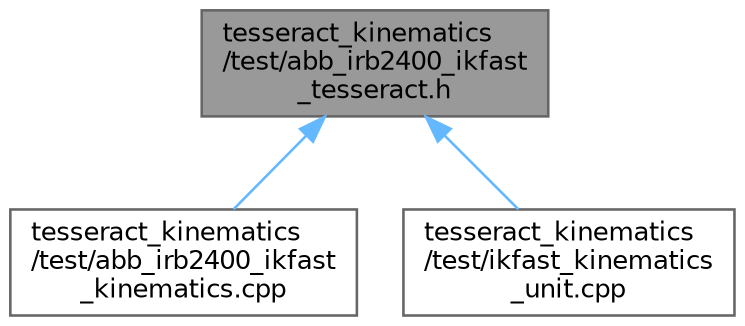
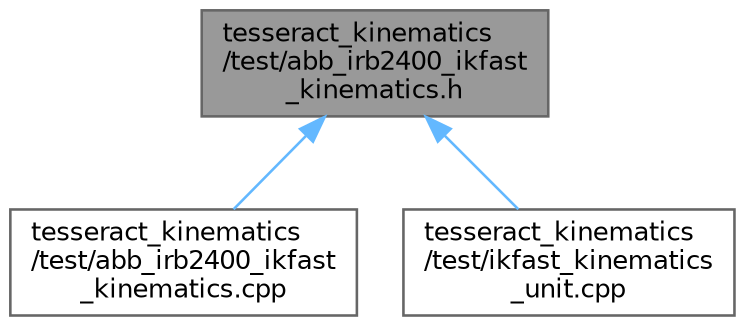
(375, 63) -> (375, 63)
